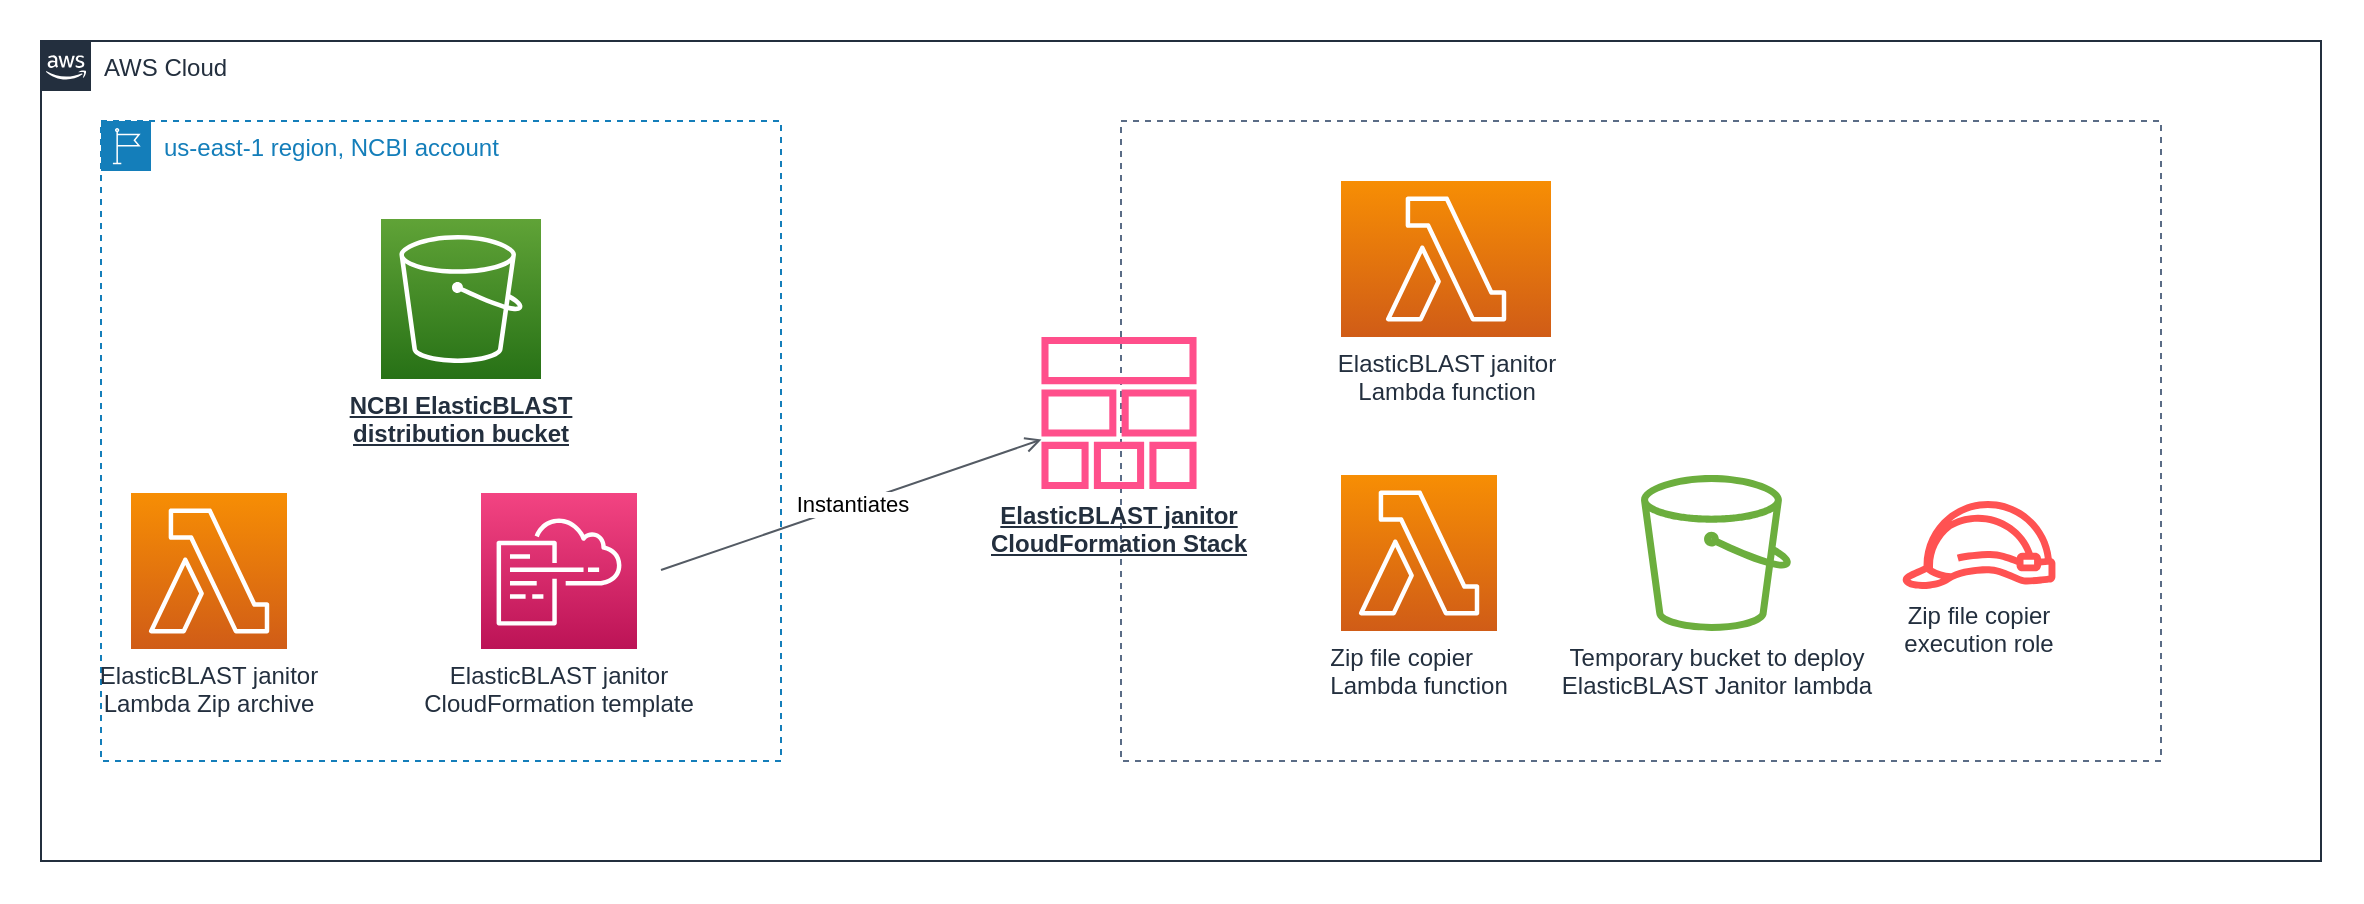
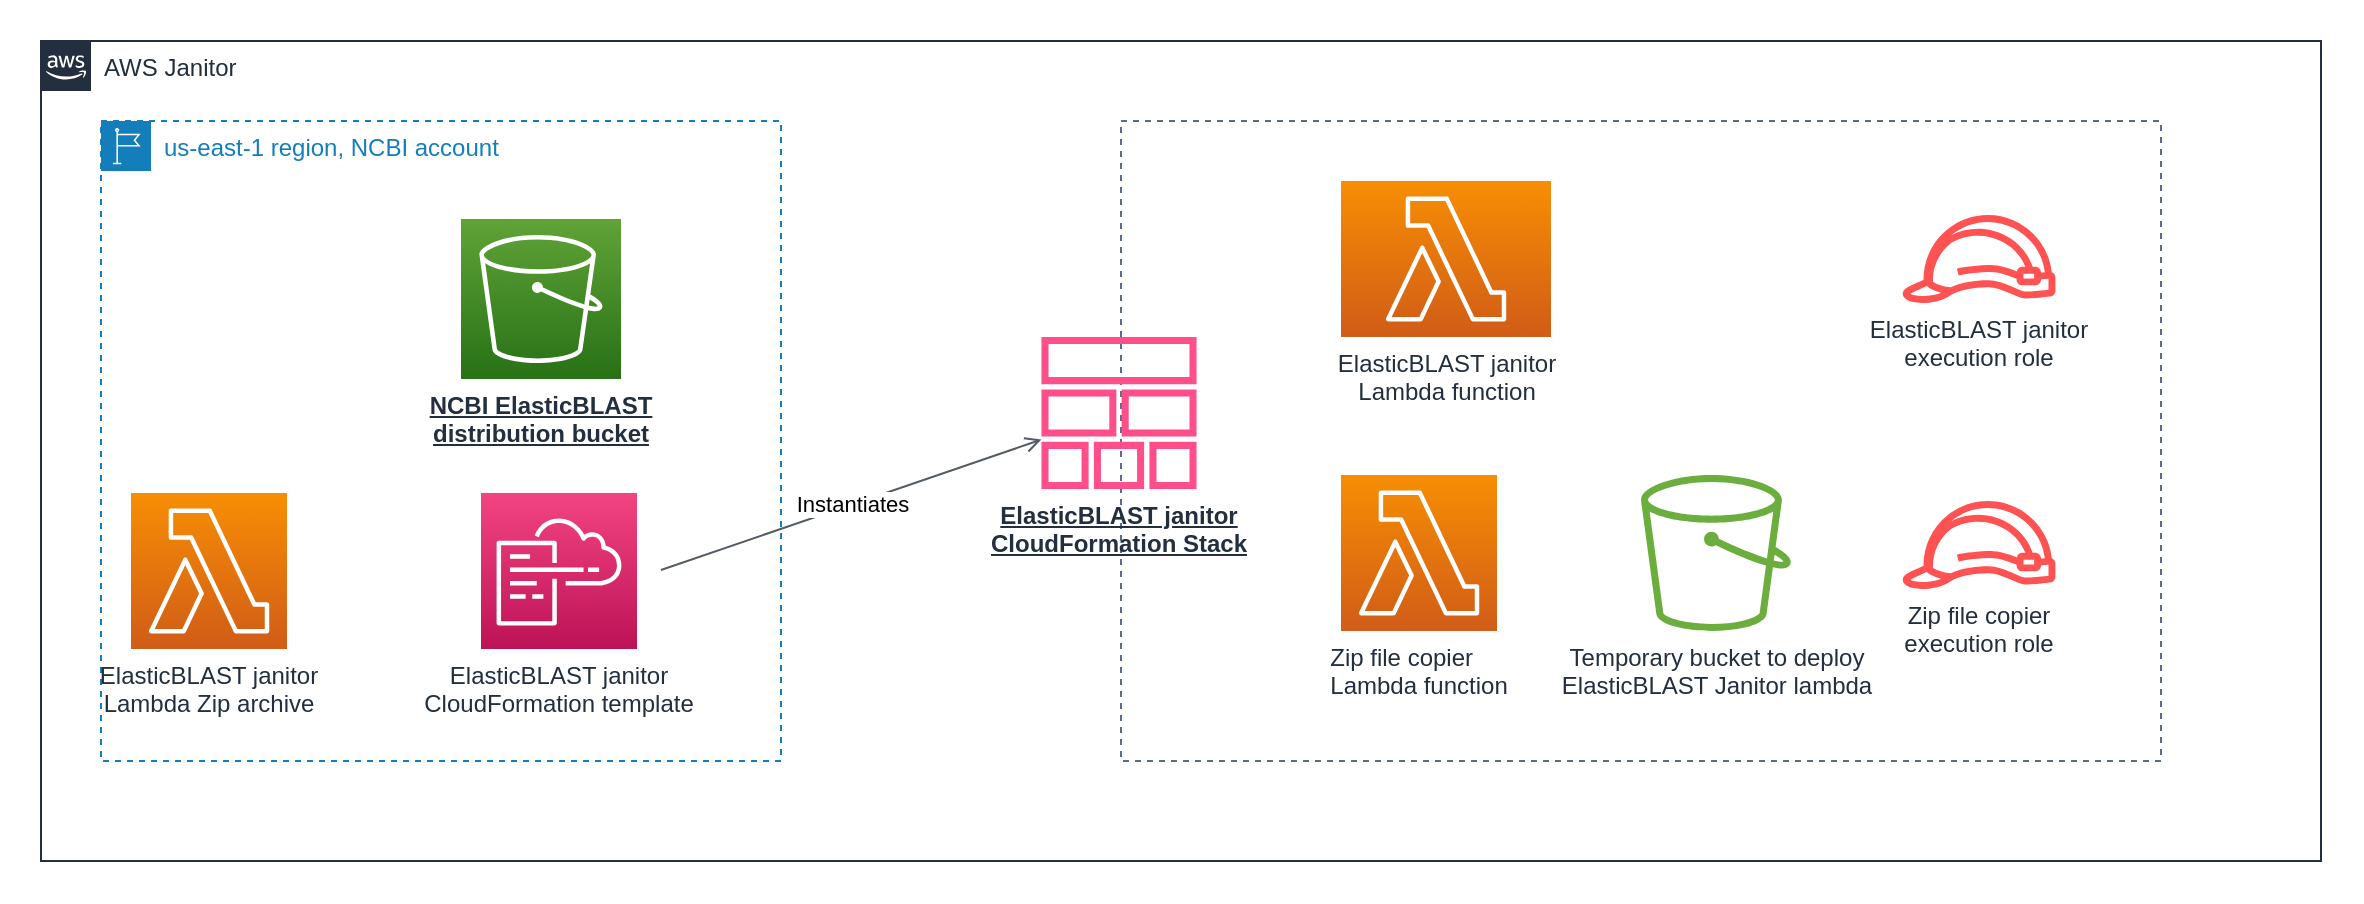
(159, 69) -> (173, 69)
none -> (1979, 259)
(461, 299) -> (541, 299)
